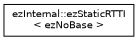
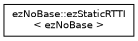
(69, 20) -> (69, 20)
